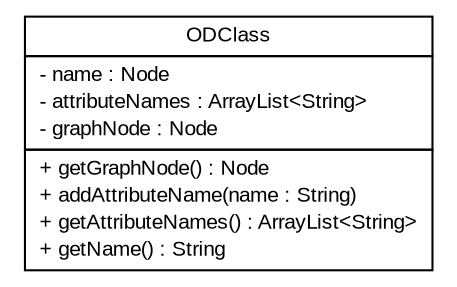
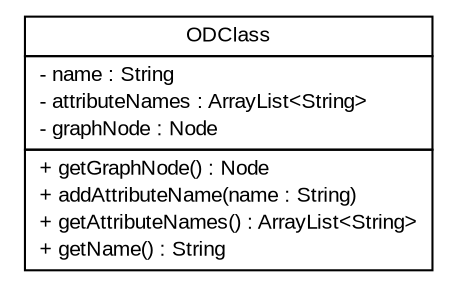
(105, 75) -> (107, 75)
